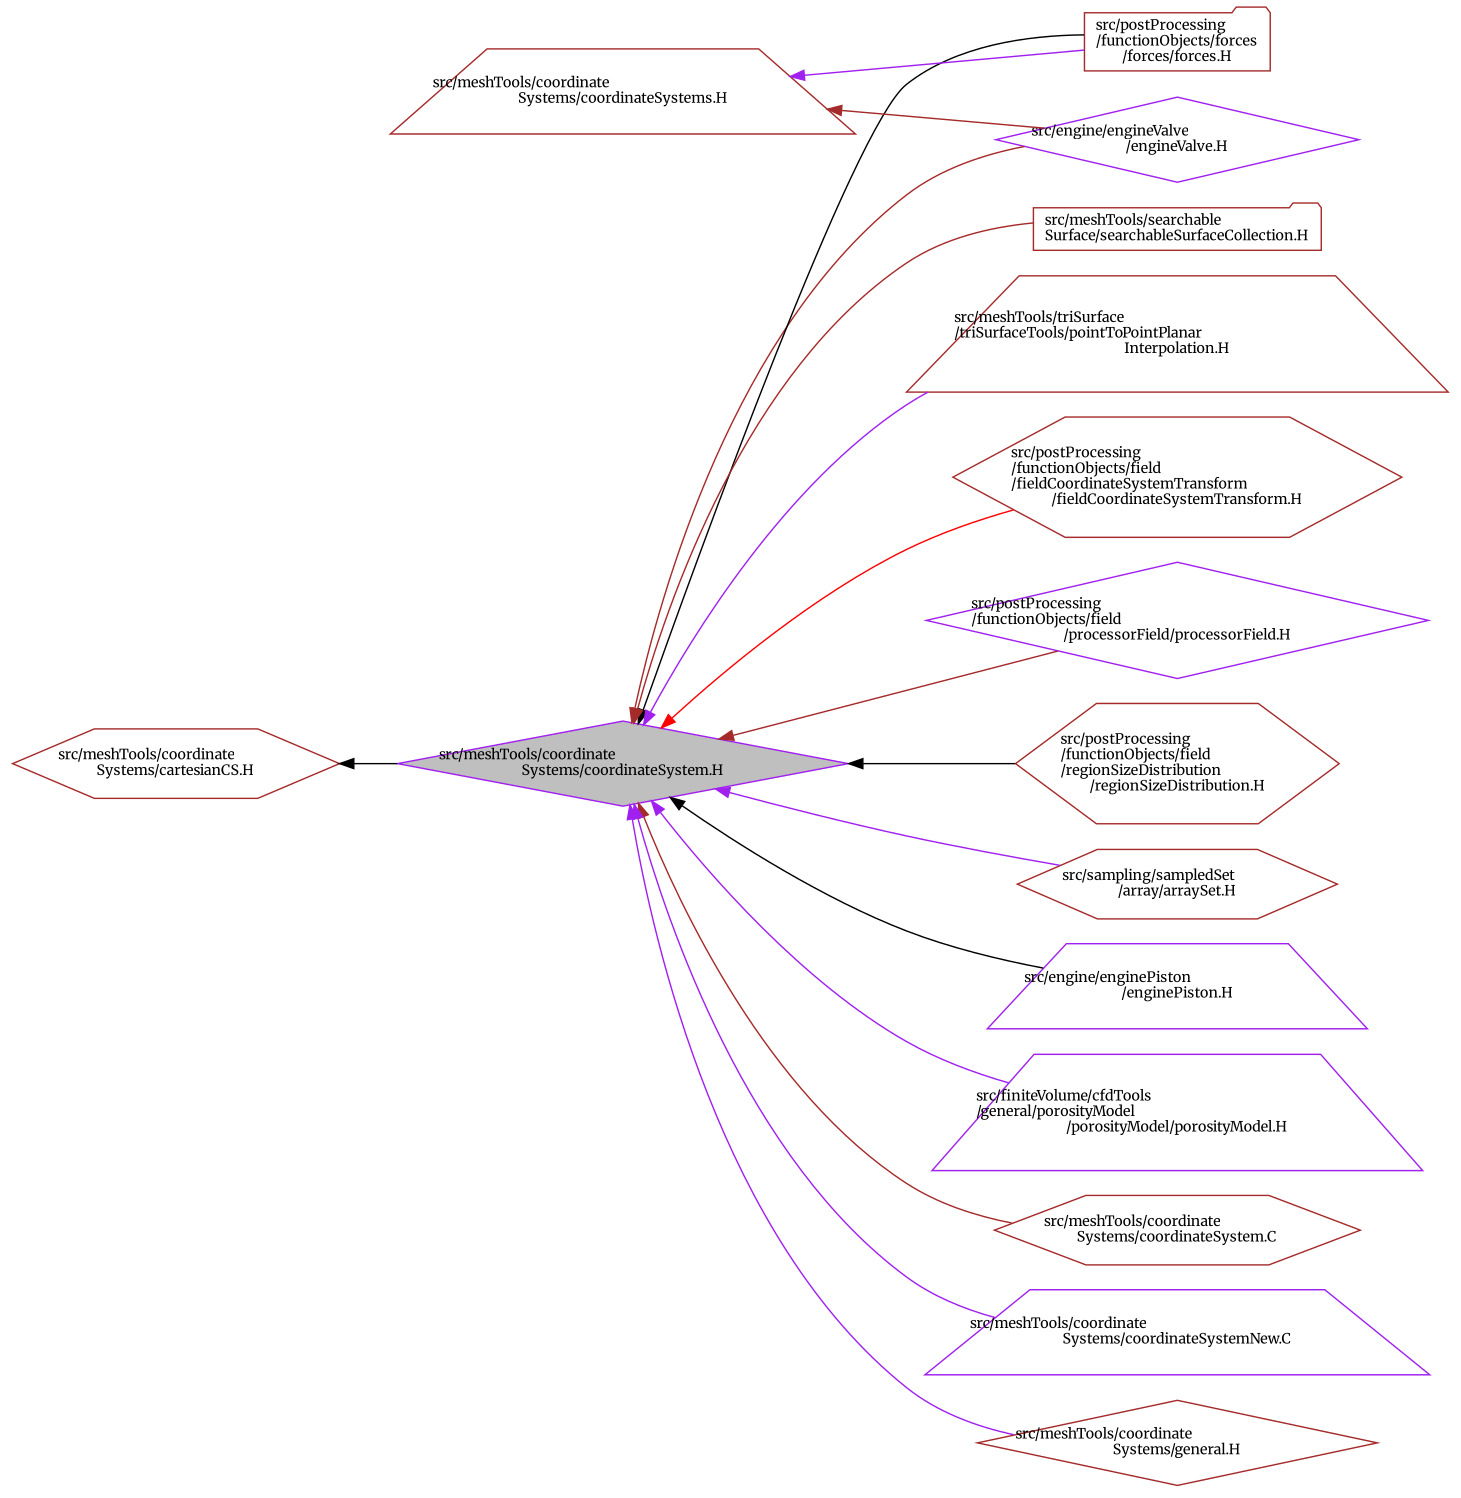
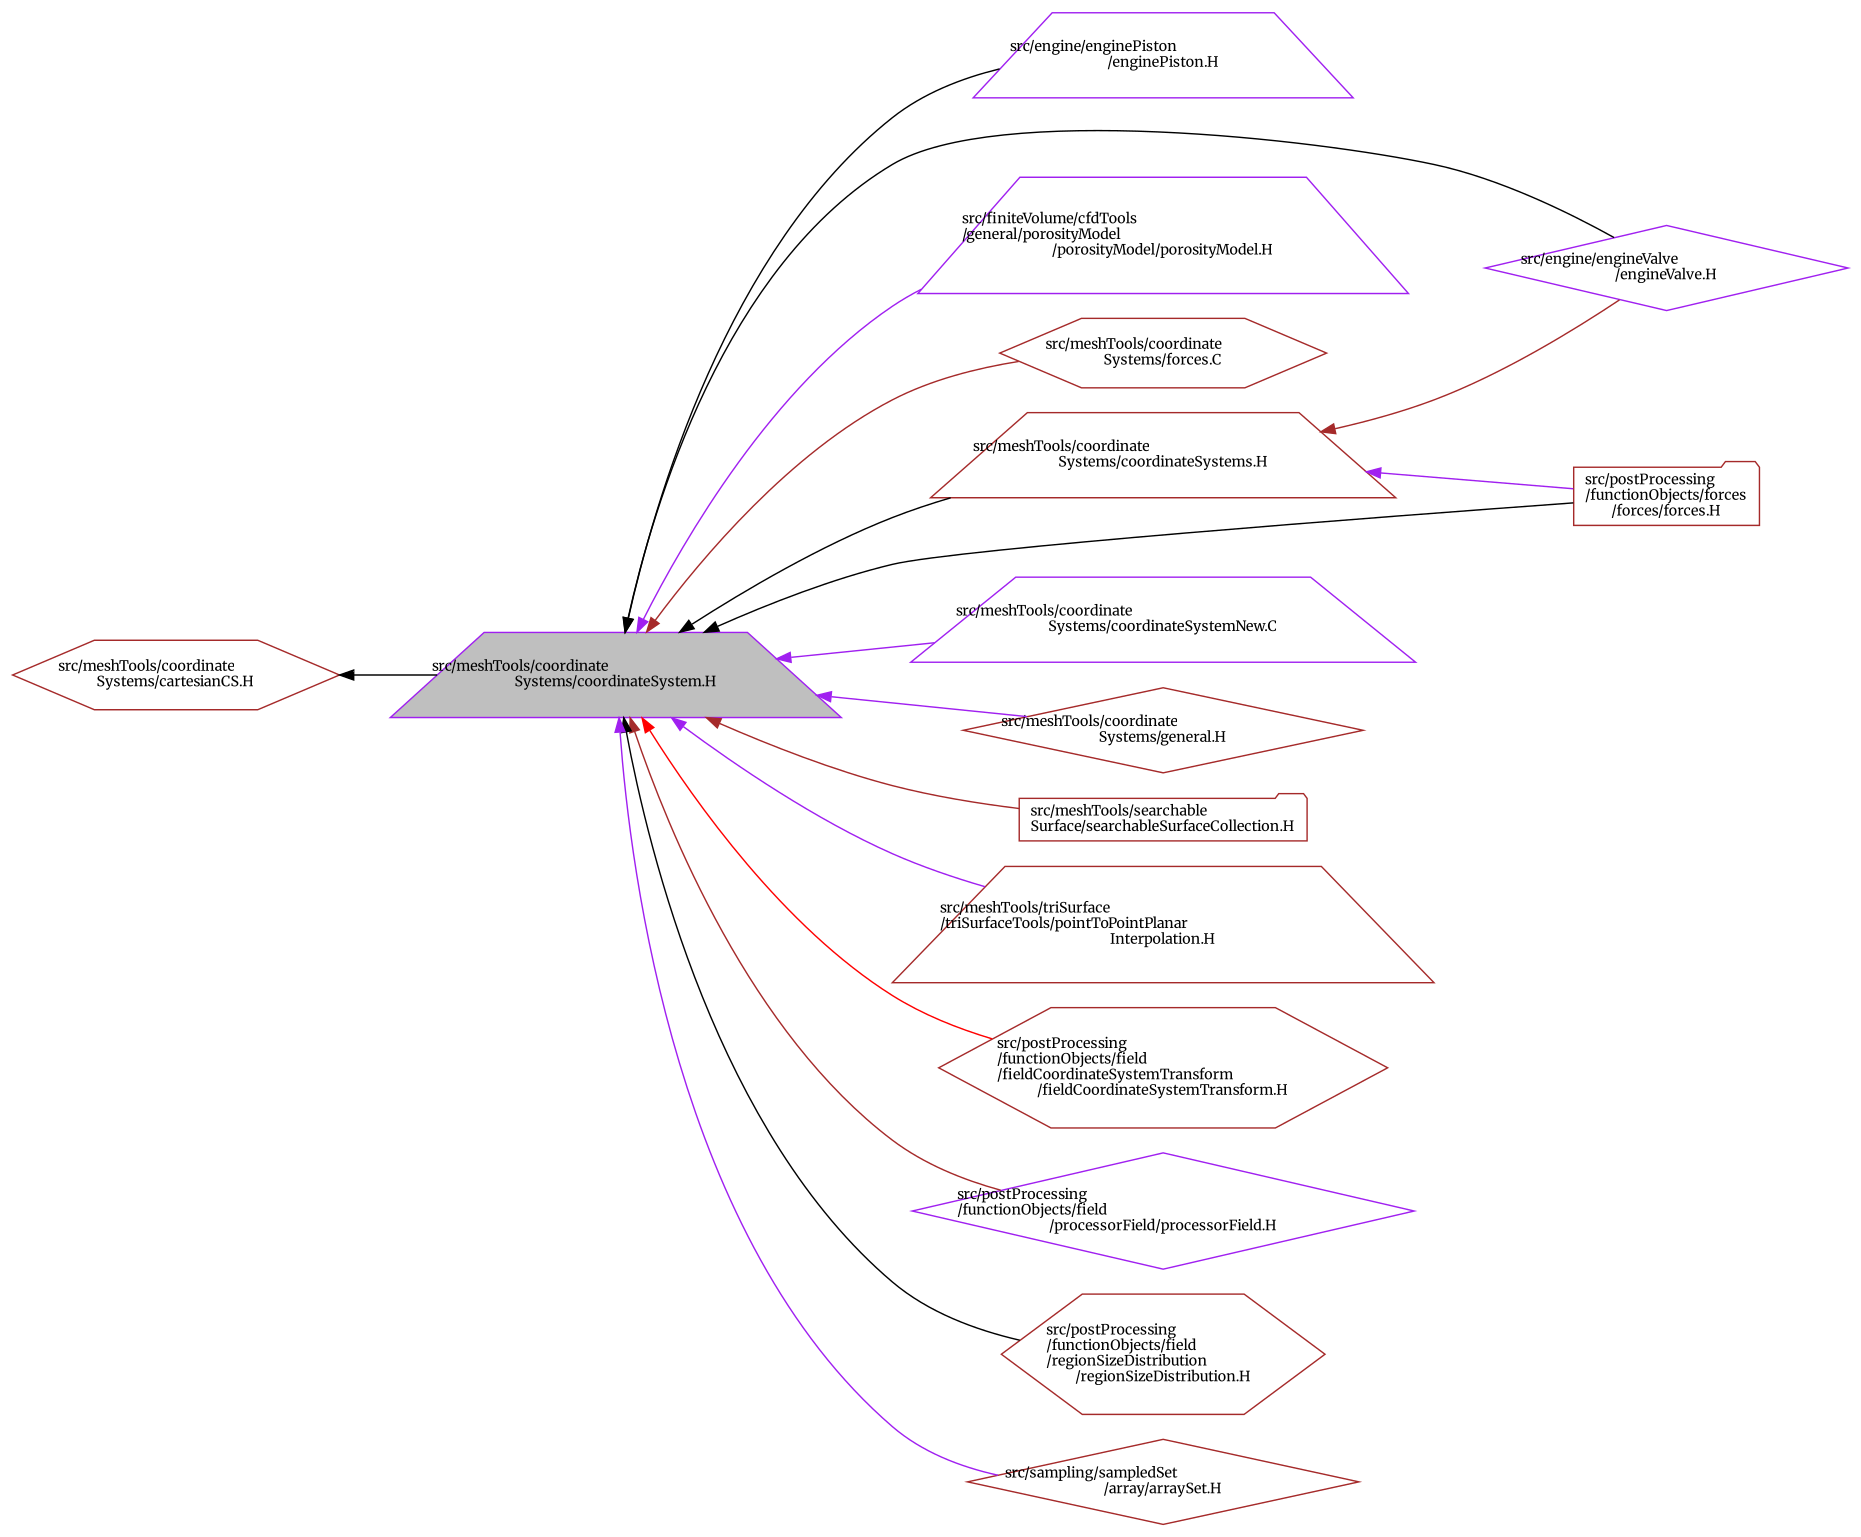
(760, 372) -> (991, 137)
none -> (817, 552)
(623, 764) -> (616, 675)
(1177, 884) -> (1163, 1482)
(1177, 1230) -> (1163, 353)
